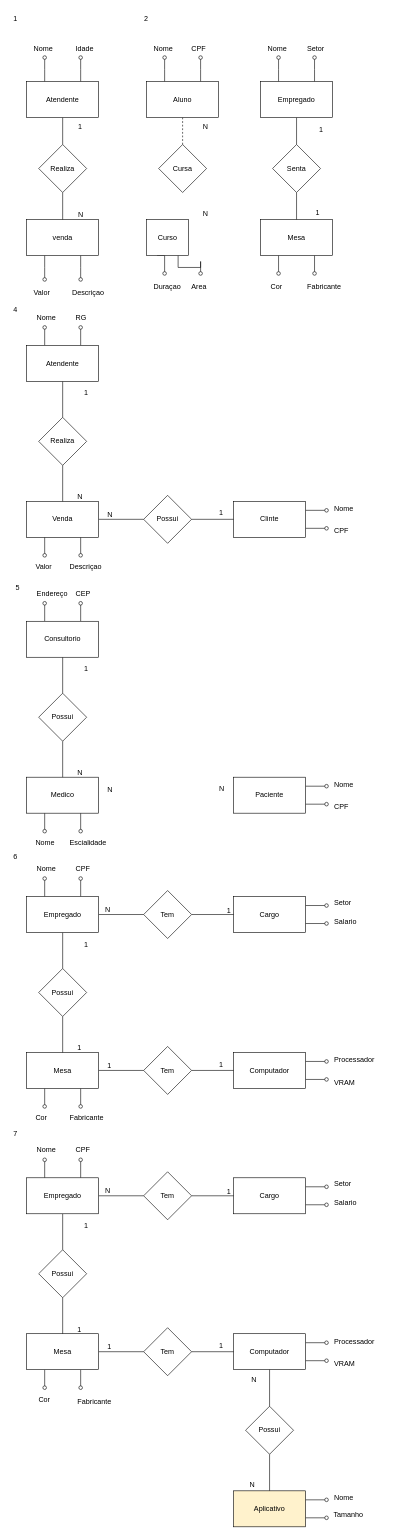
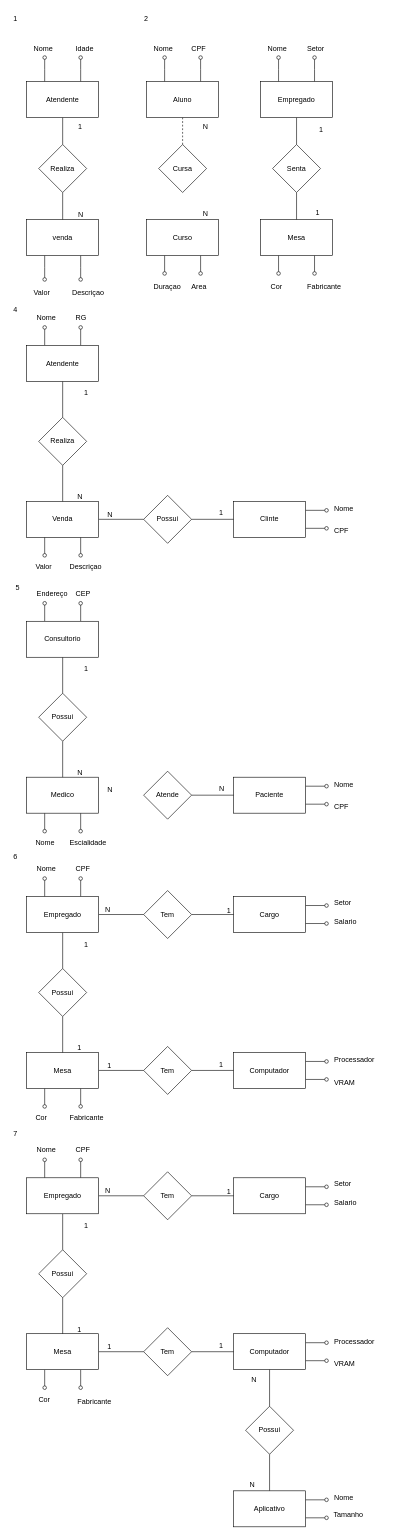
(168, 237) -> (183, 237)
none -> (168, 795)
none -> (213, 795)
(270, 1509) -> (270, 1509)
